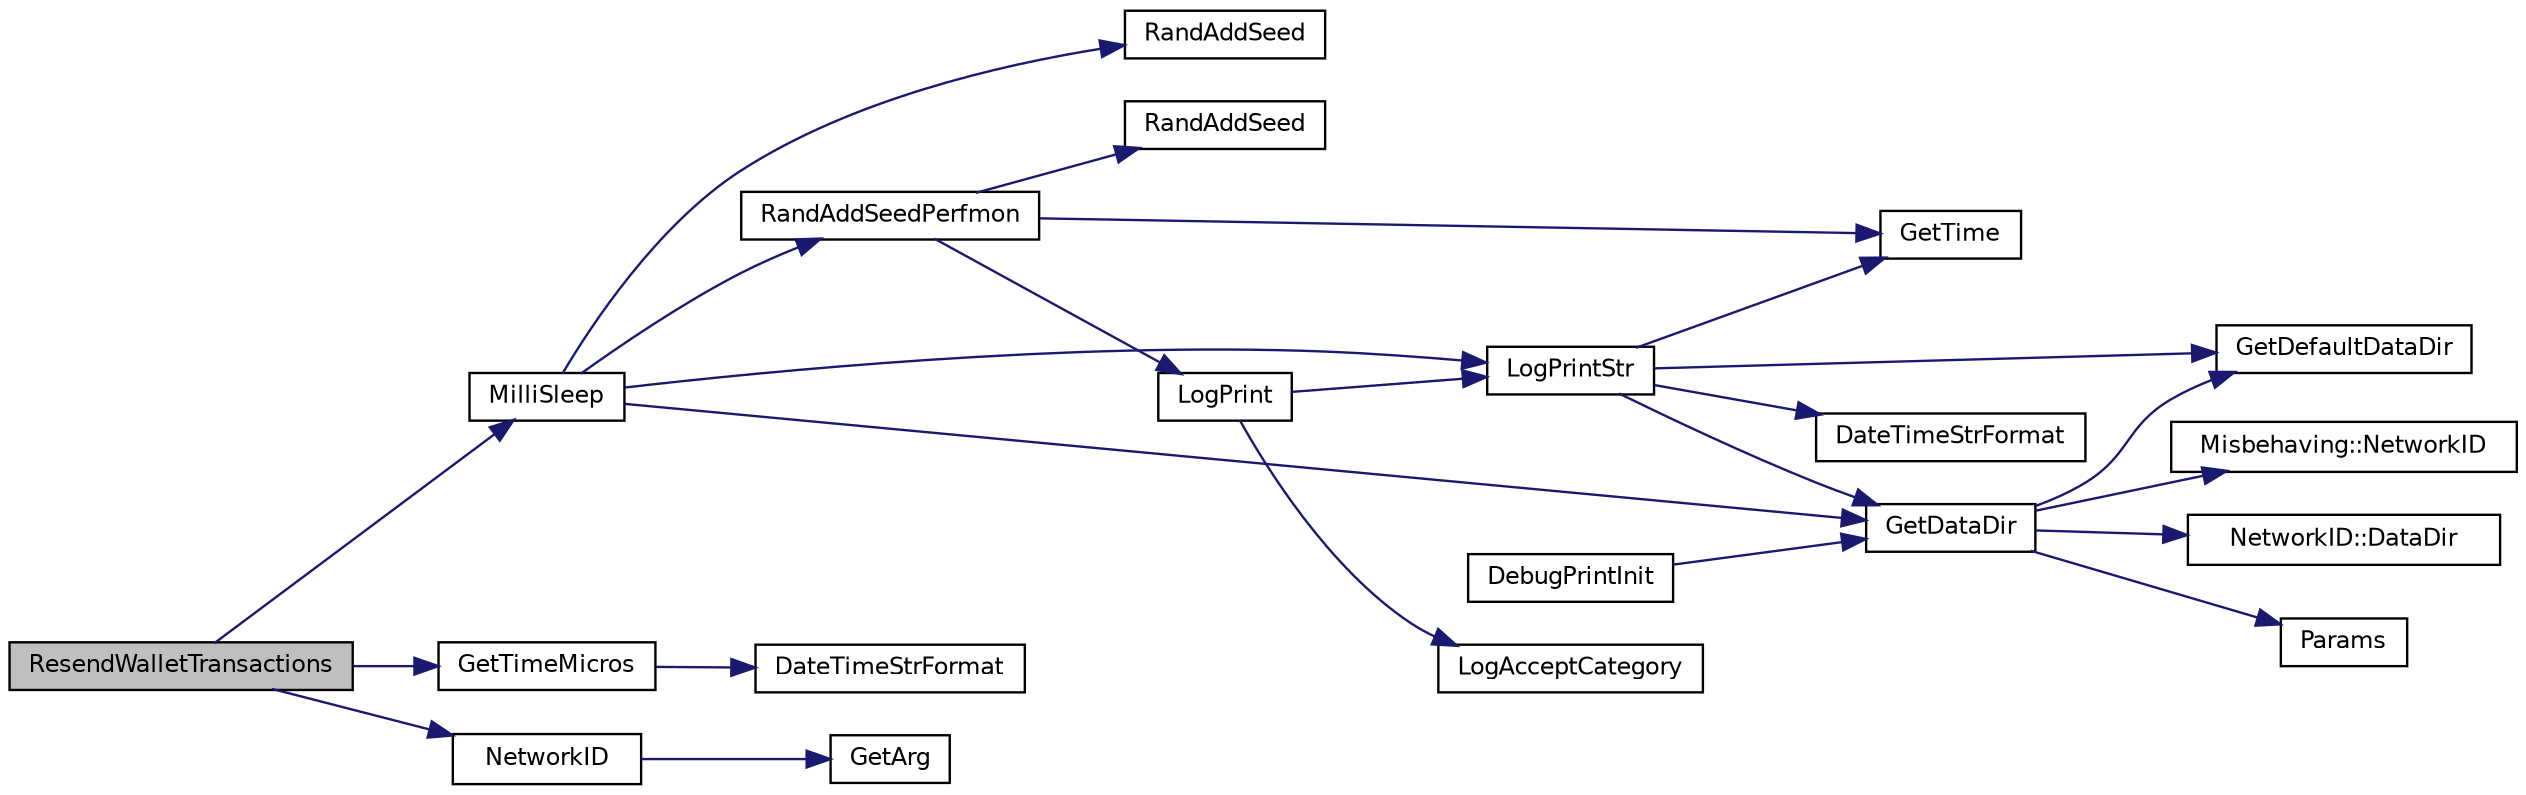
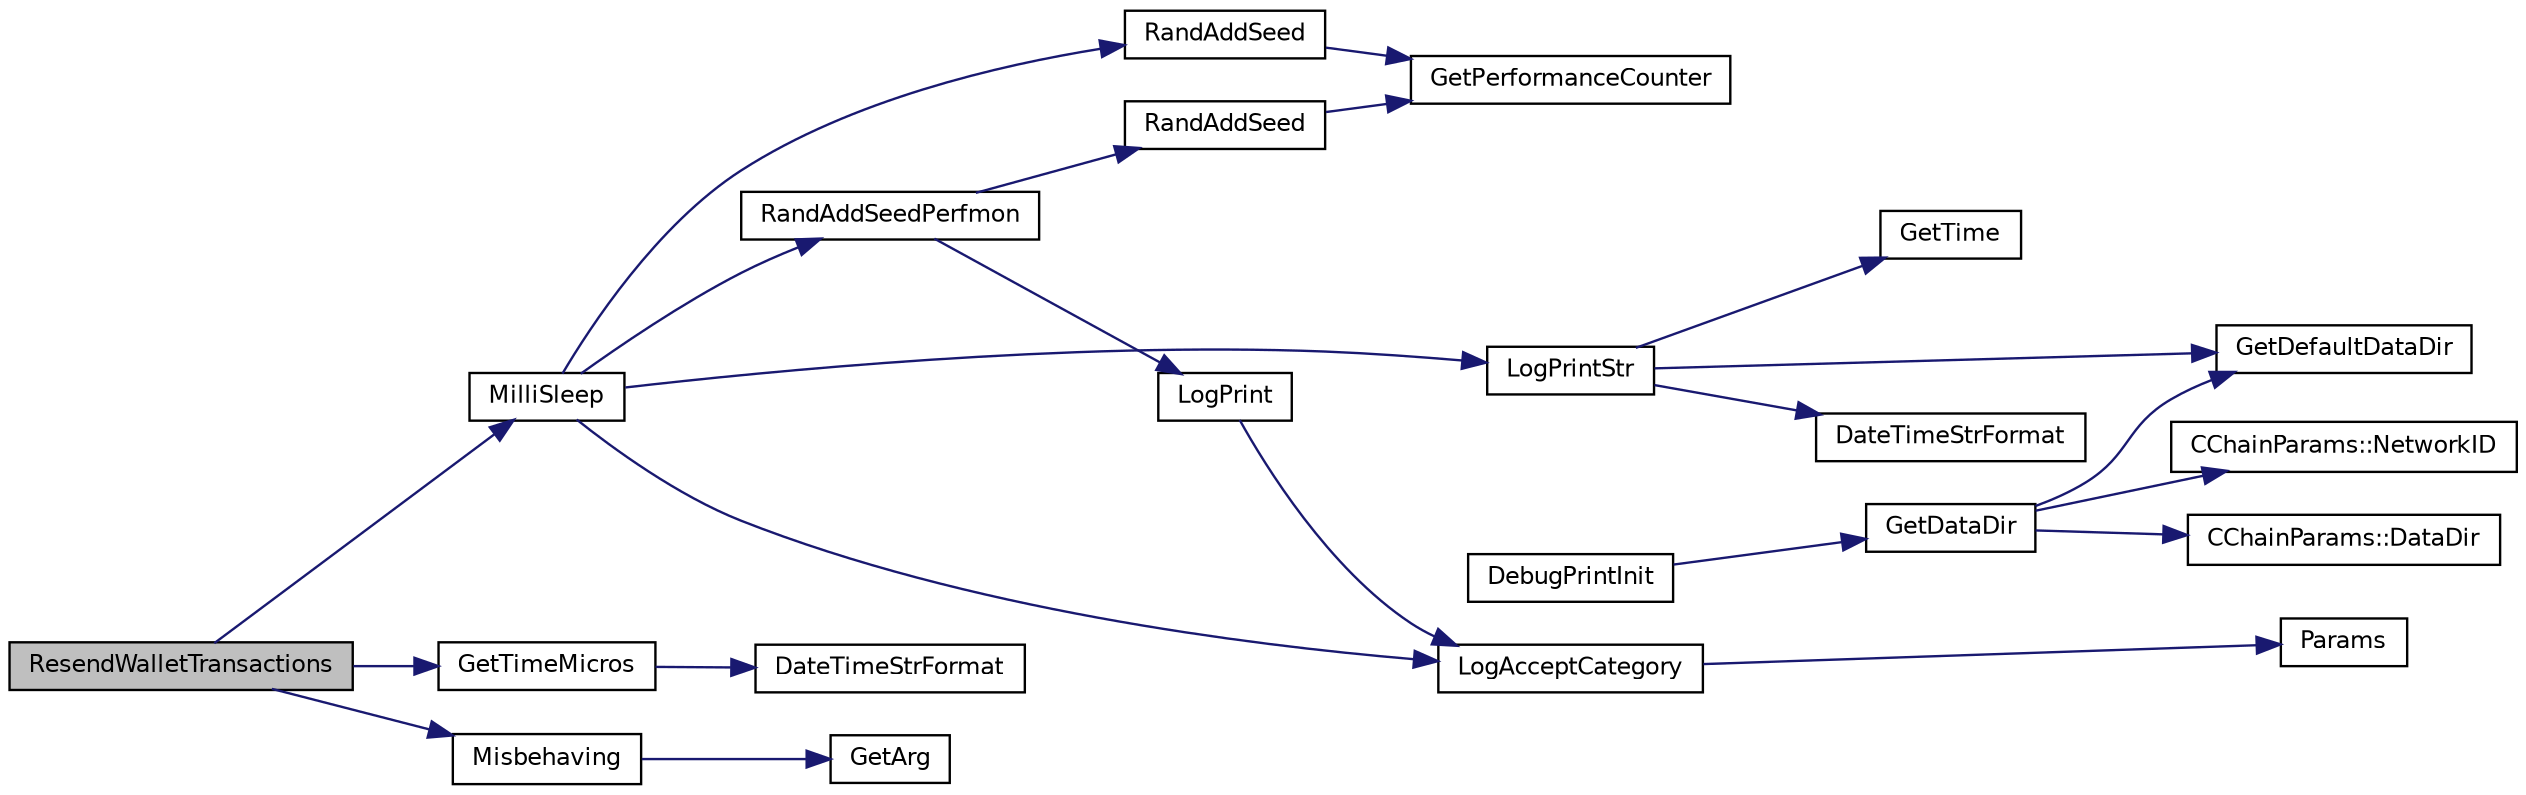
none -> (1571, 80)
(1448, 226) -> none
(1378, 385) -> none
(2344, 447) -> (2344, 447)
(1736, 448) -> none
(1233, 461) -> (978, 592)
(2344, 540) -> (2344, 540)
(2144, 584) -> (1980, 655)
(547, 759) -> (547, 759)
